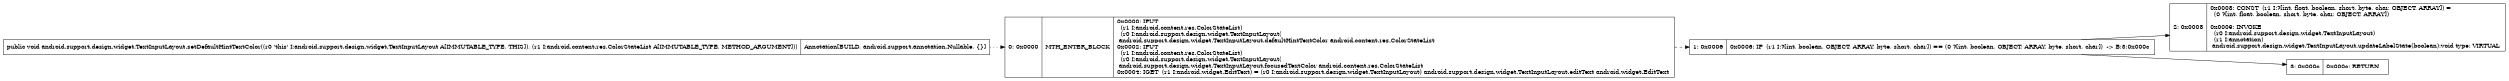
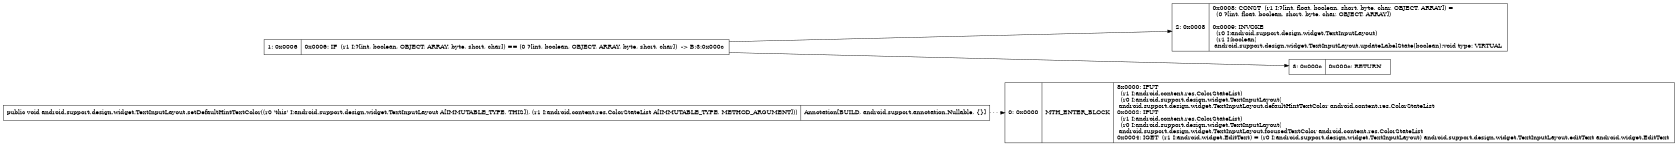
(1139, 22) -> (1139, 87)
(2237, 40) -> (1235, 40)
(1680, 47) -> none
